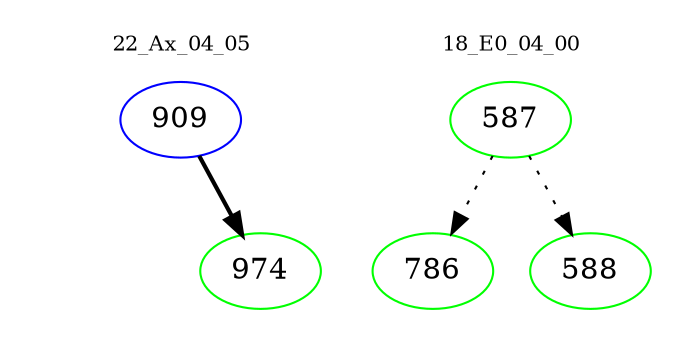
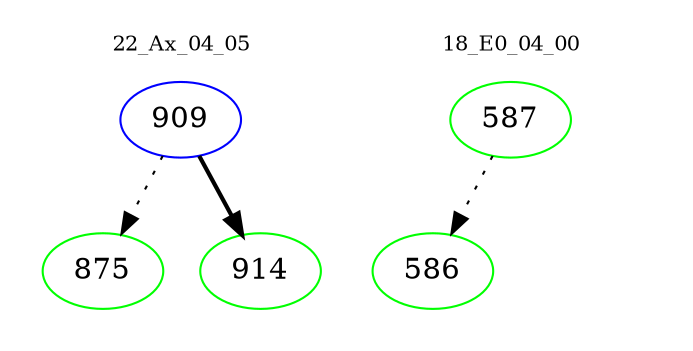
none -> (103, 271)
(261, 271) -> (261, 271)
(433, 271) -> (433, 271)
(590, 271) -> none
